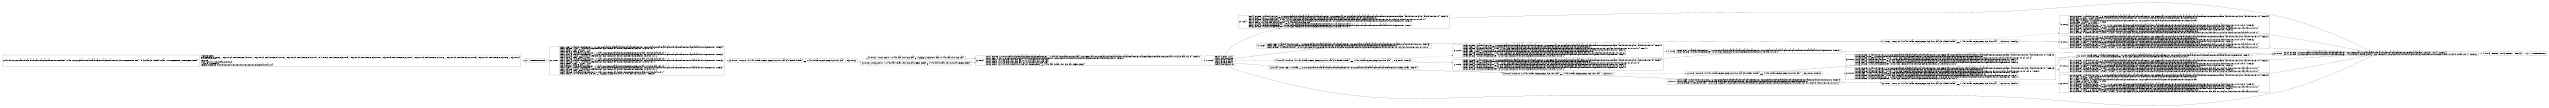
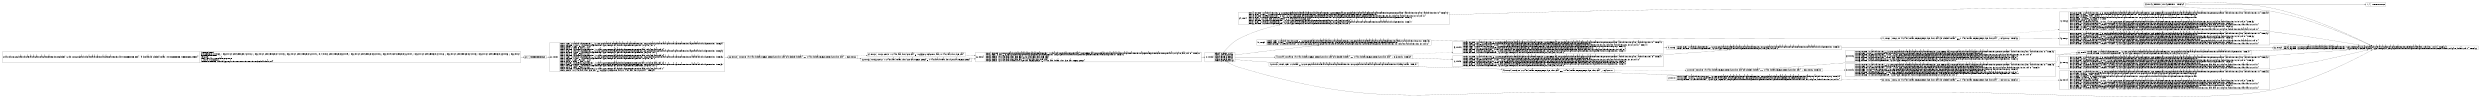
(2479, 54) -> (2281, 10)
